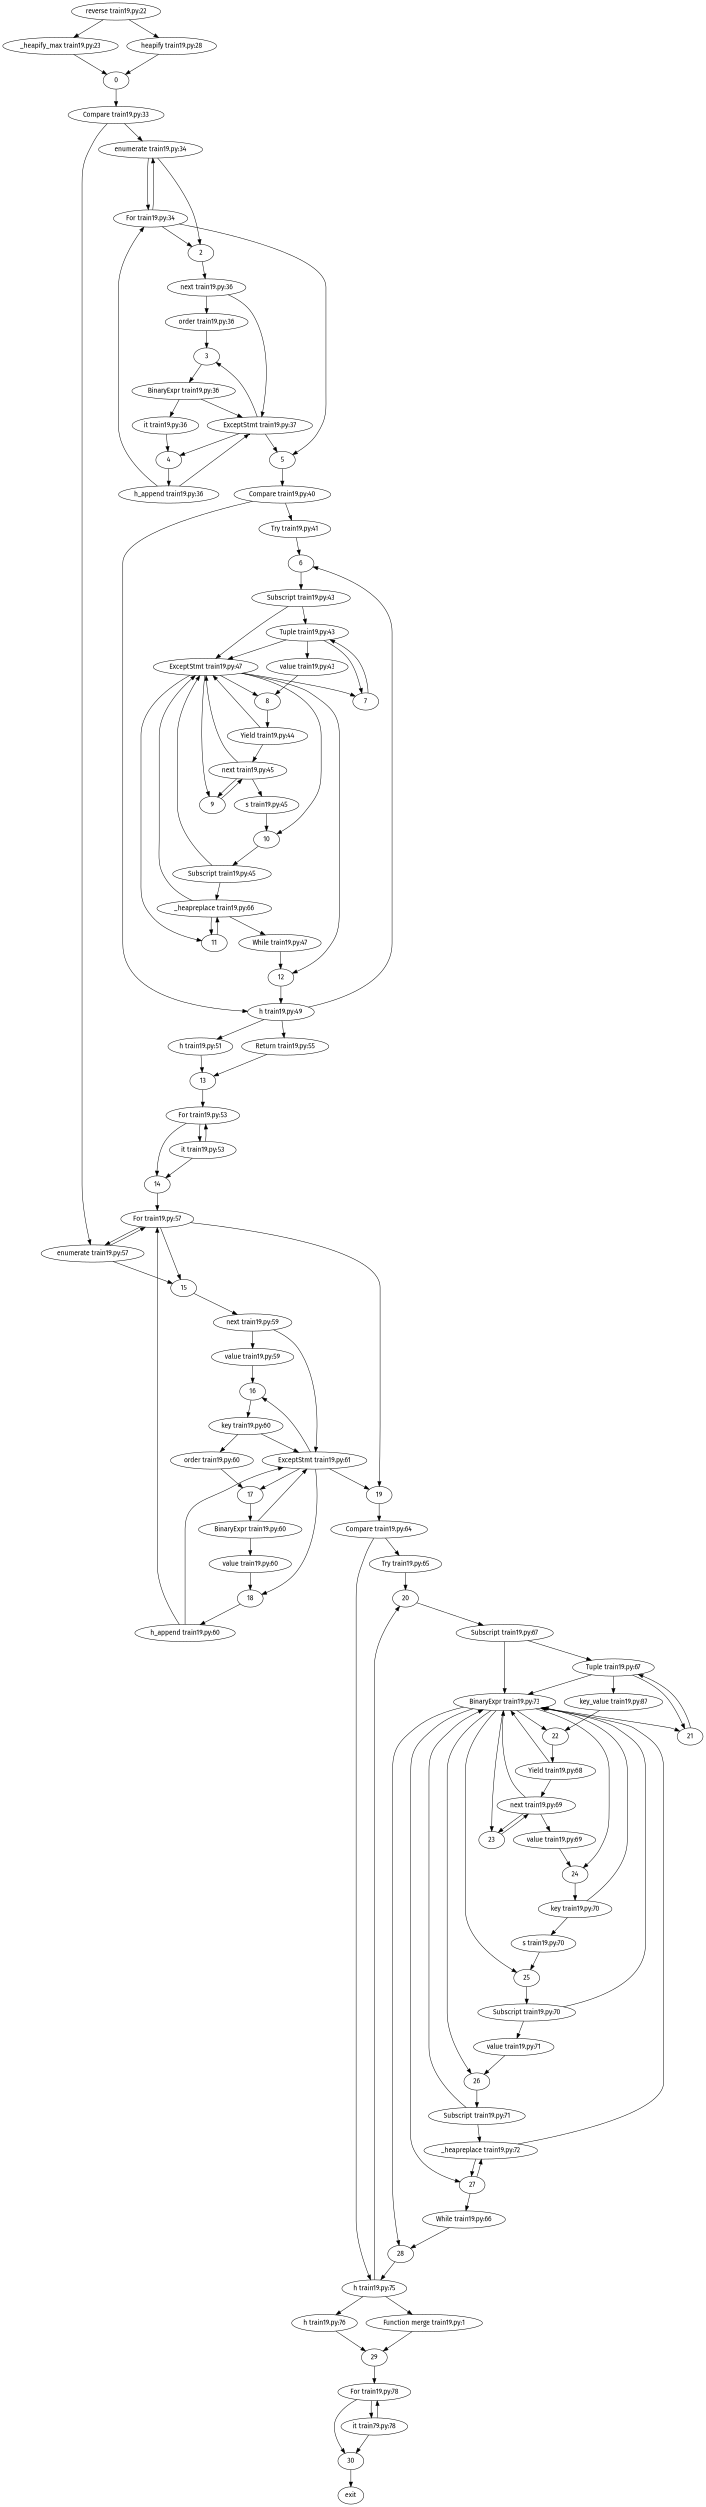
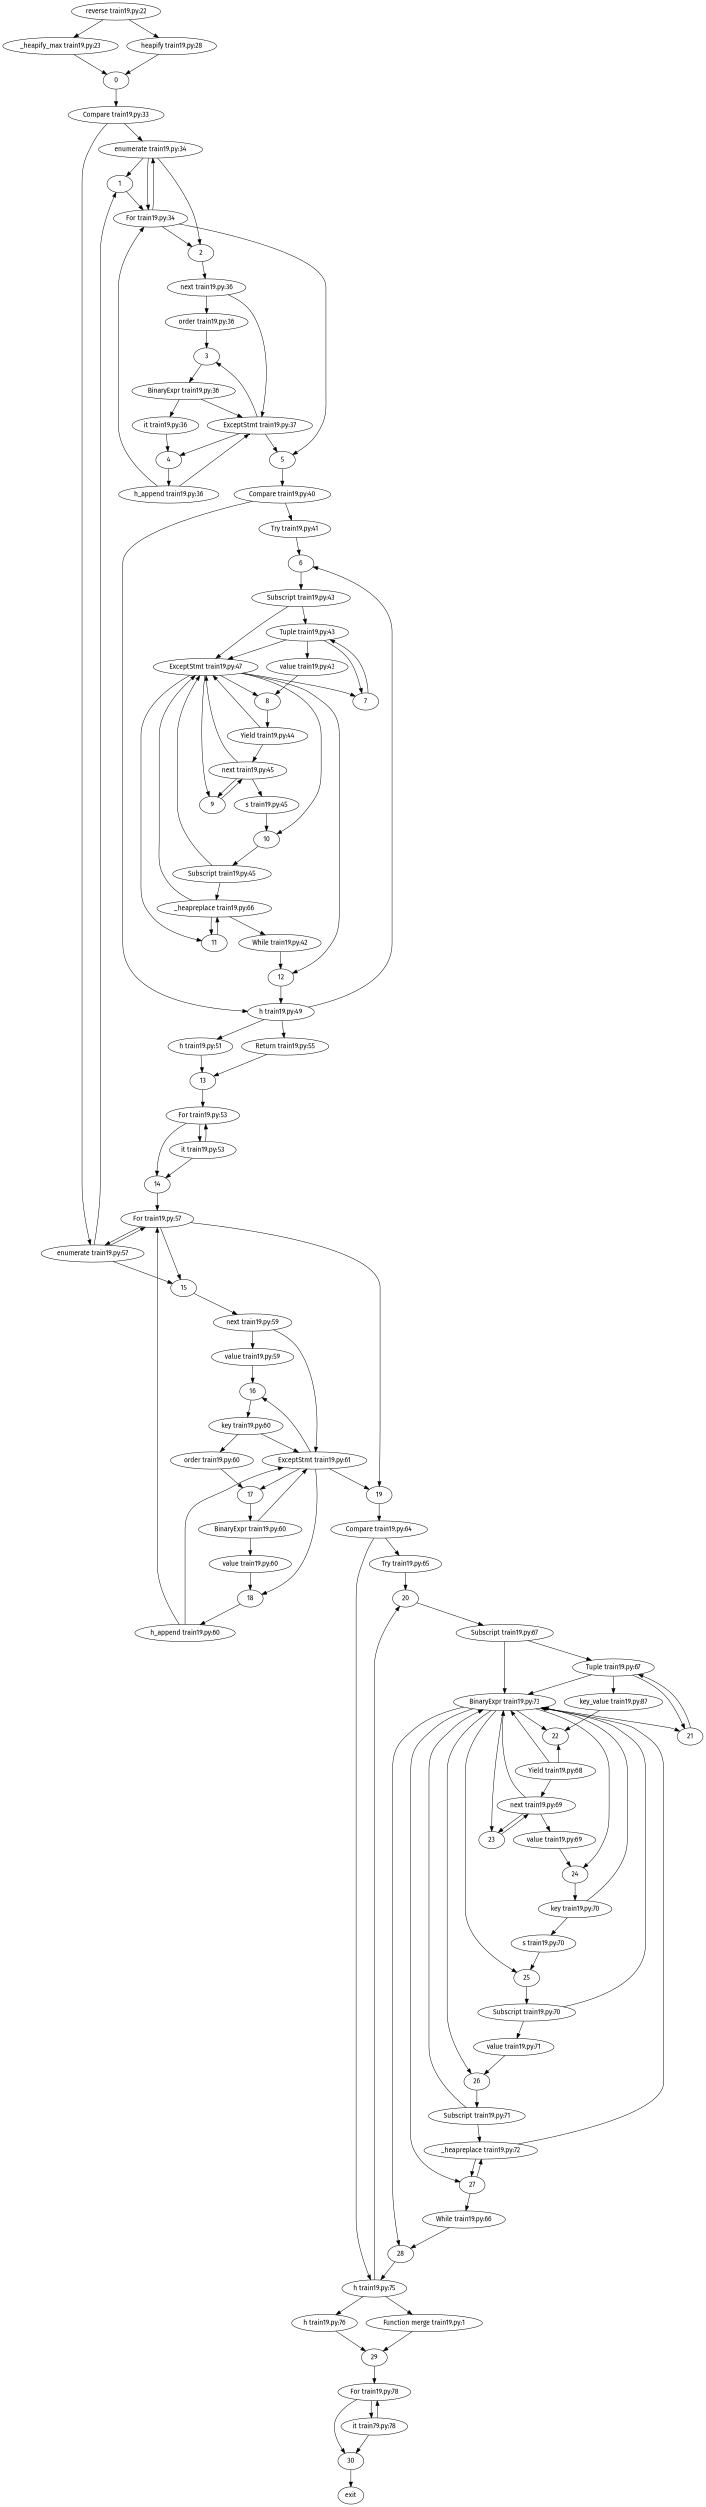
none -> (120, 184)
(280, 943) -> (280, 943)
(552, 1751) -> (559, 1756)
